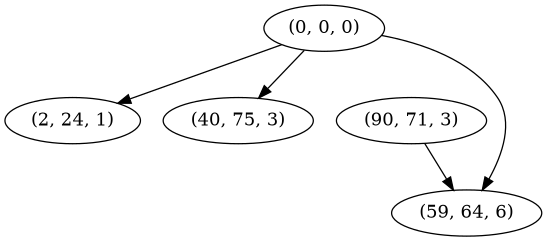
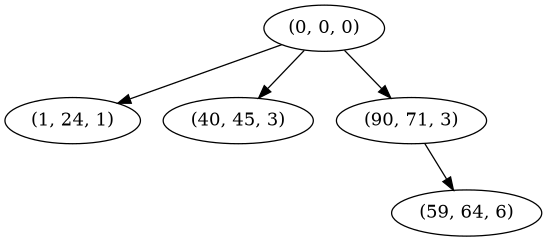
(481, 79) -> (363, 70)
(73, 121) -> (73, 121)
(238, 121) -> (238, 121)
